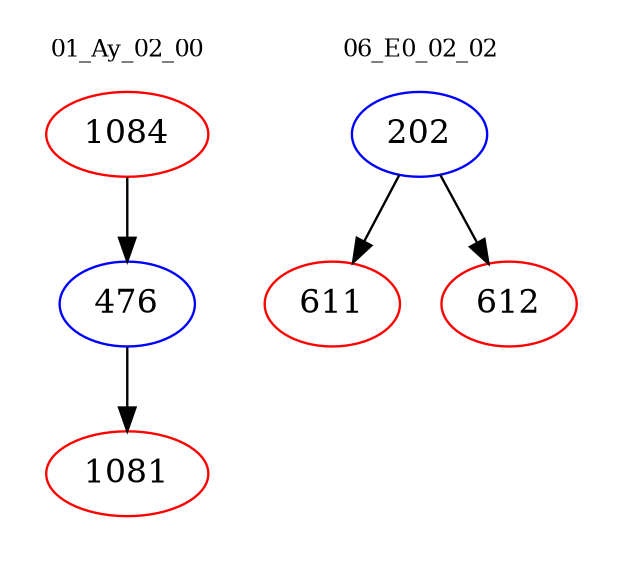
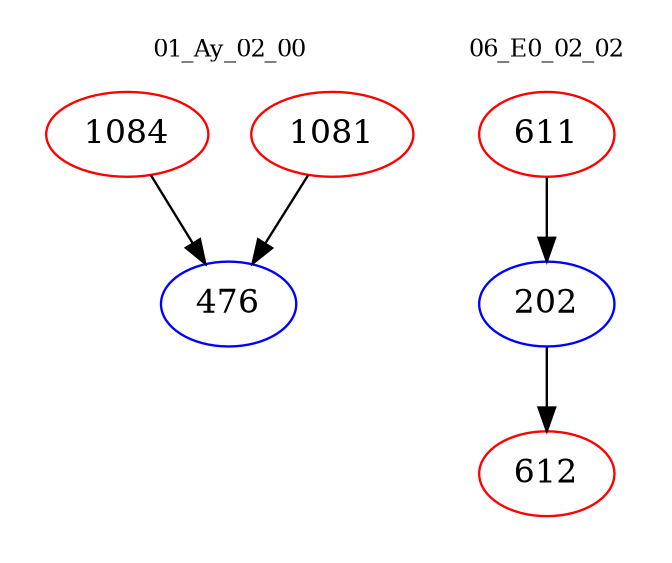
(382, 208) -> (547, 208)
(127, 377) -> (287, 209)
